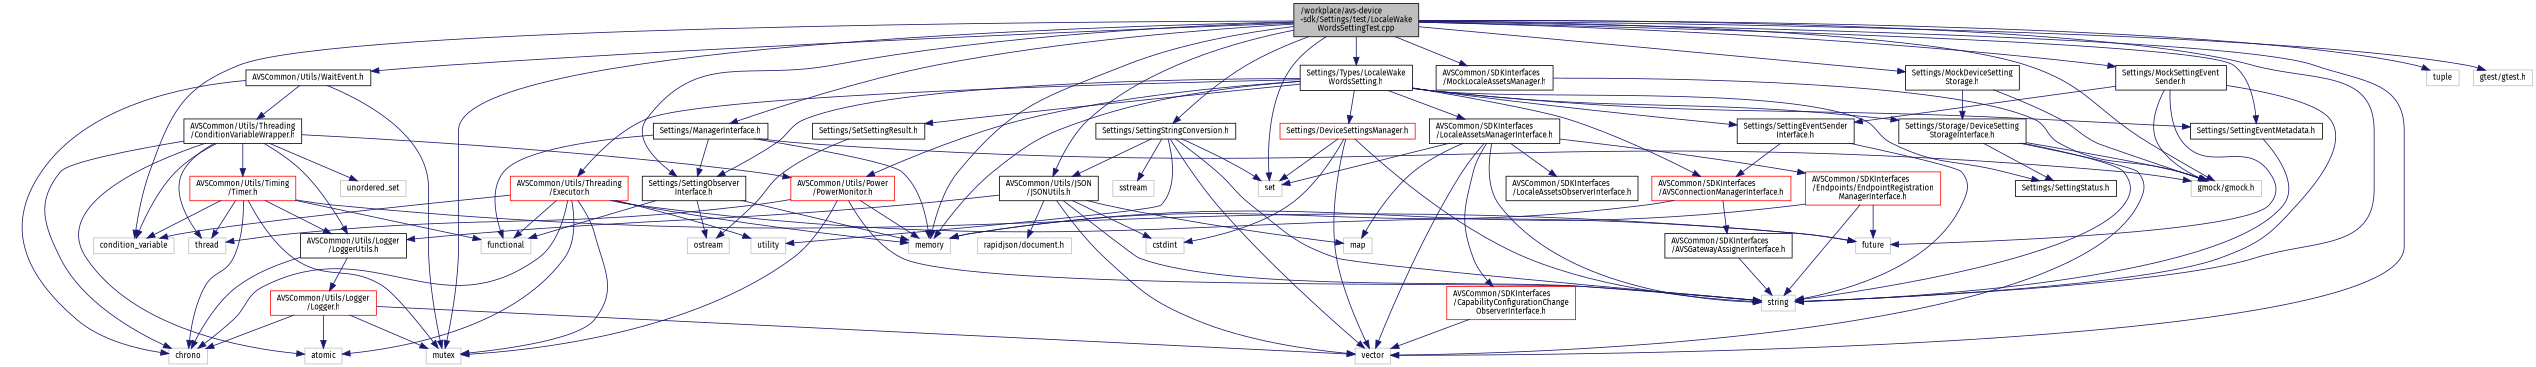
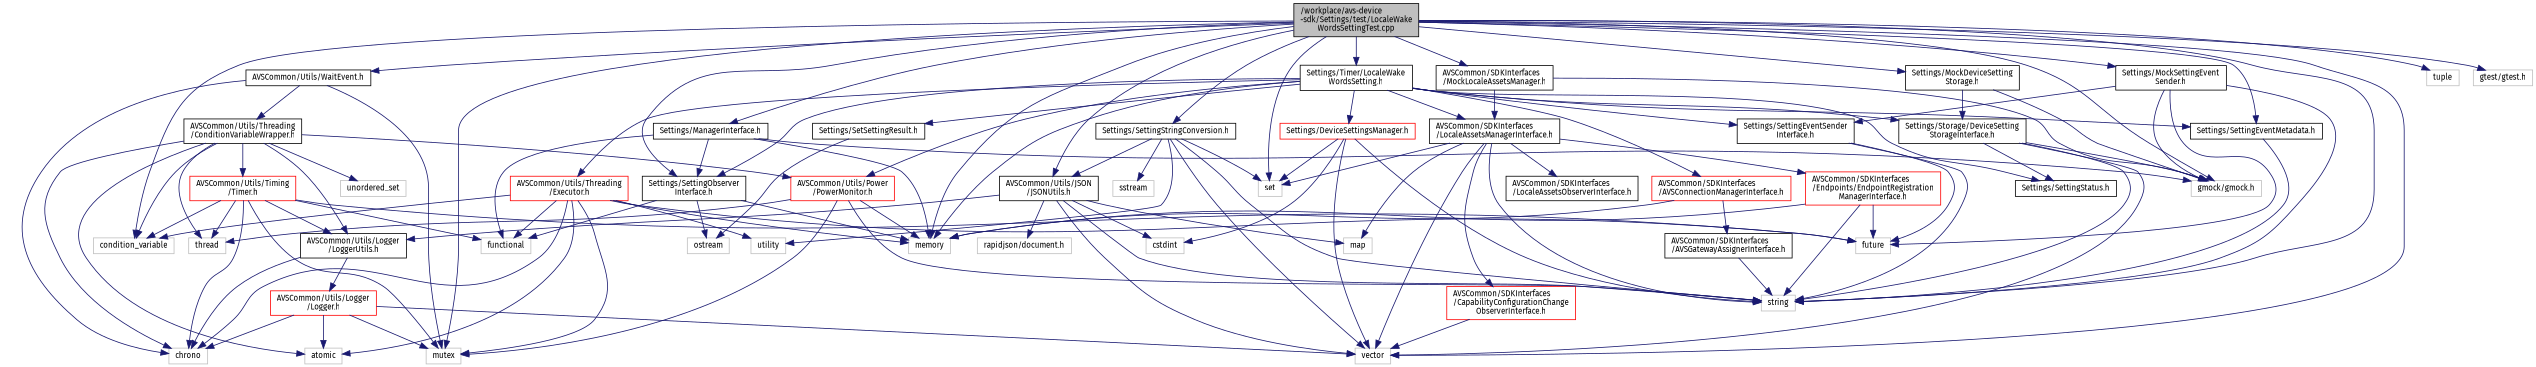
(1356, 78) -> (1356, 78)
none -> (1495, 101)
(1762, 158) -> (1950, 174)
